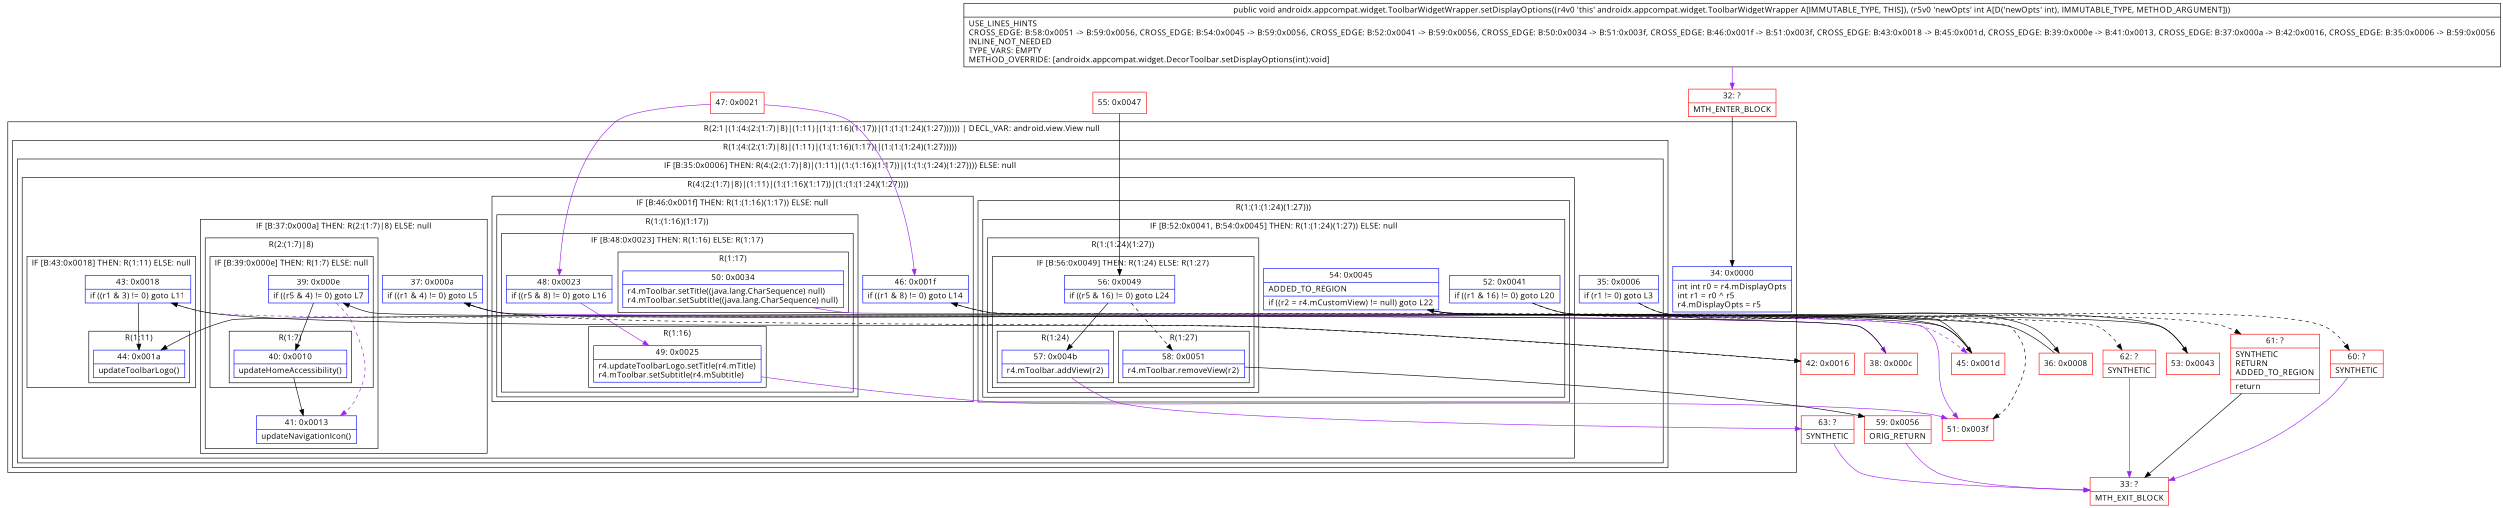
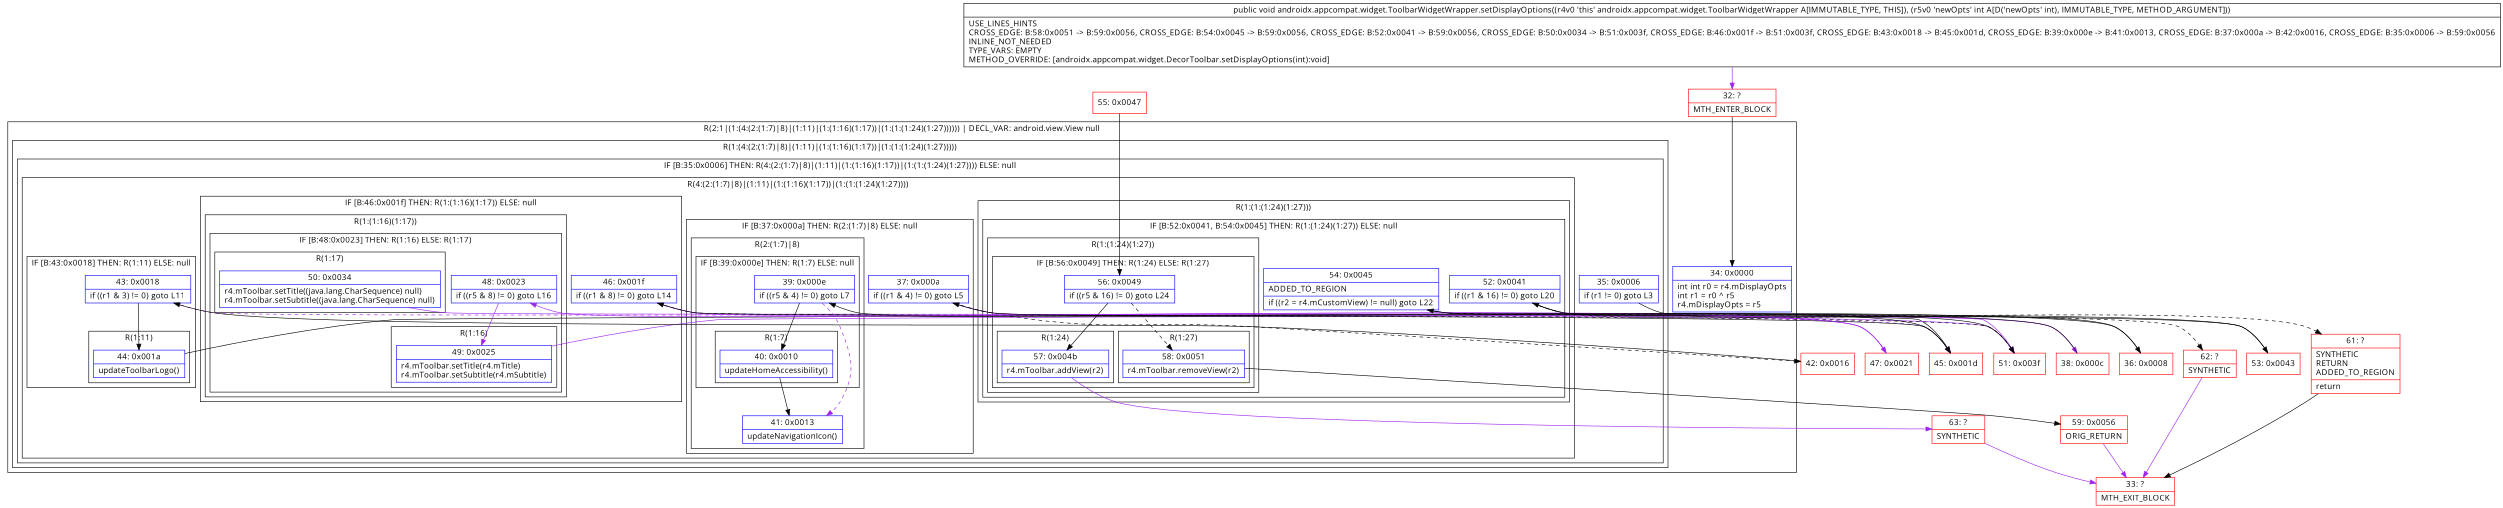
(876, 150) -> (1274, 313)
(1073, 314) -> (1071, 316)
none -> (1782, 316)
(2357, 364) -> none
(677, 366) -> (461, 366)
